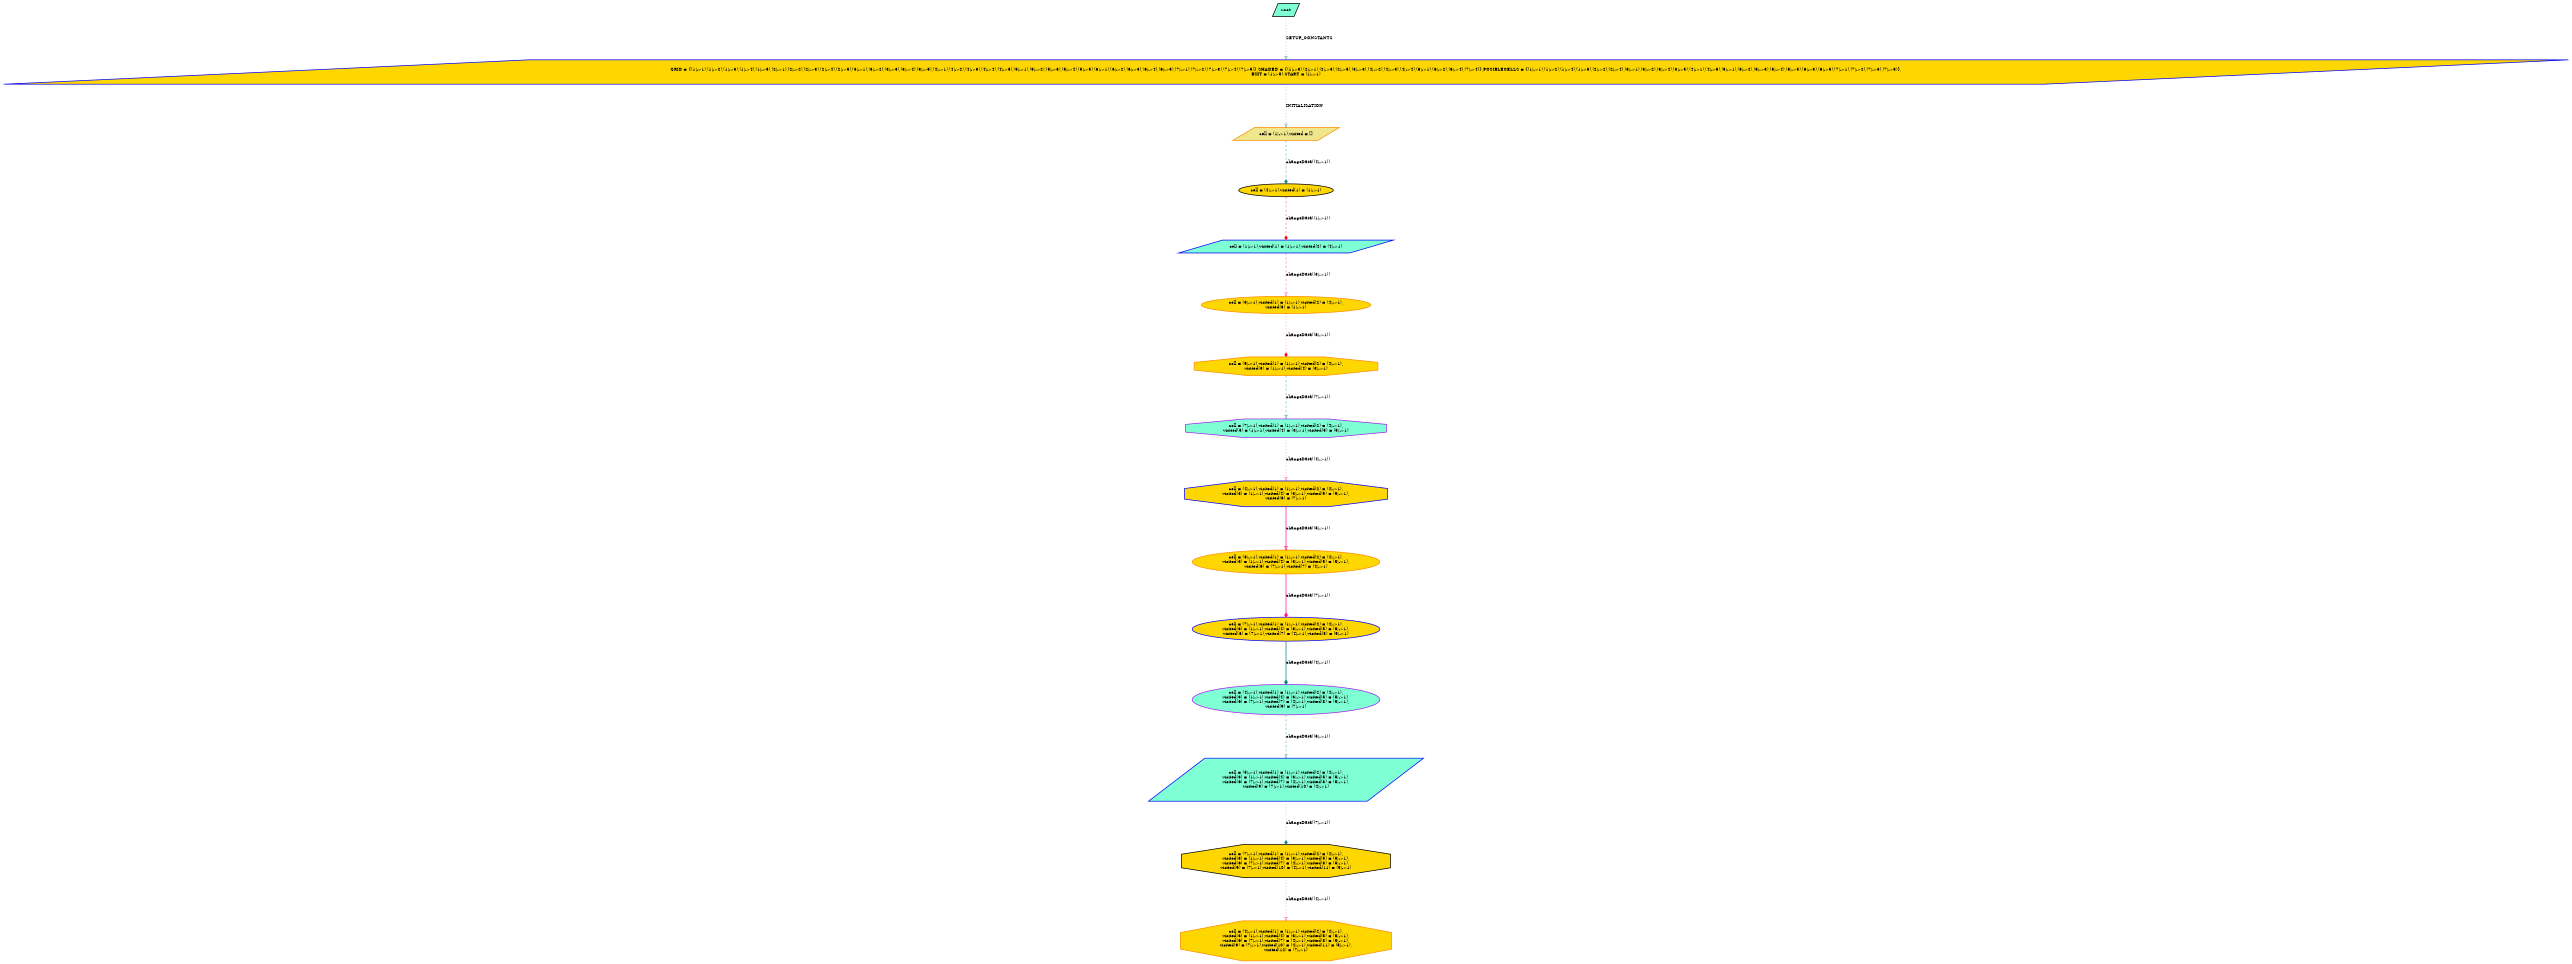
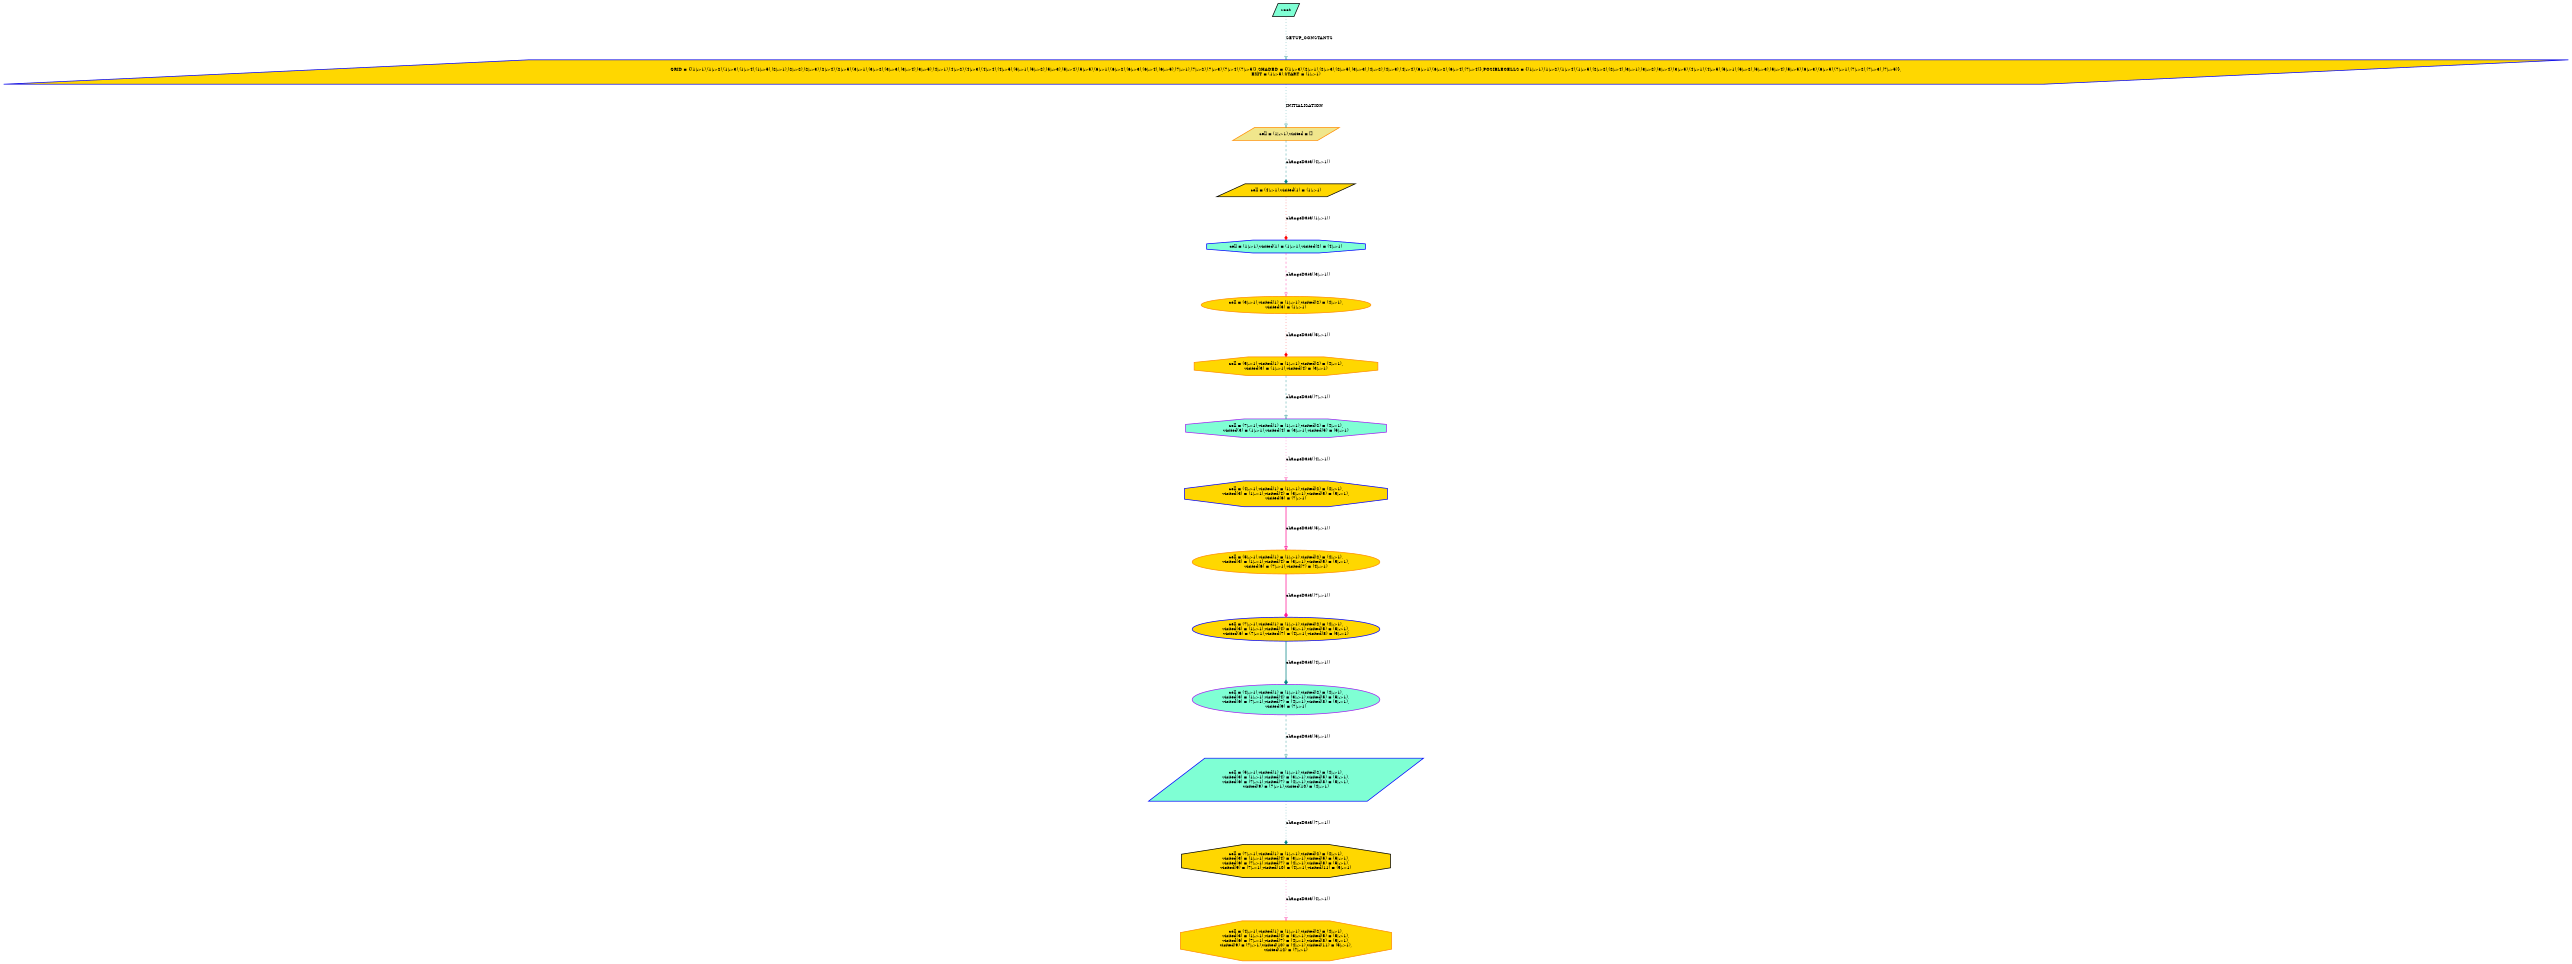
(1286, 190) -> (1286, 190)
(1286, 216) -> (1286, 216)
(1286, 247) -> (1286, 247)
